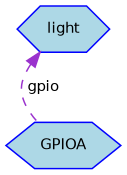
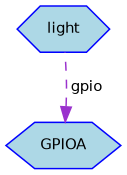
(22, 94) -> (66, 79)
